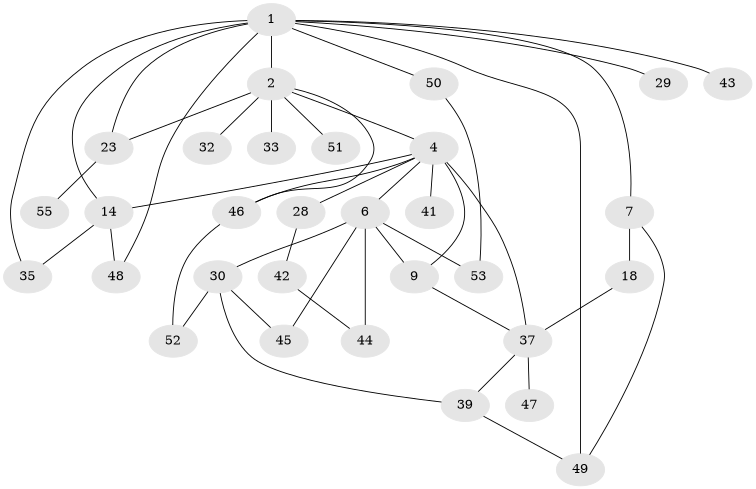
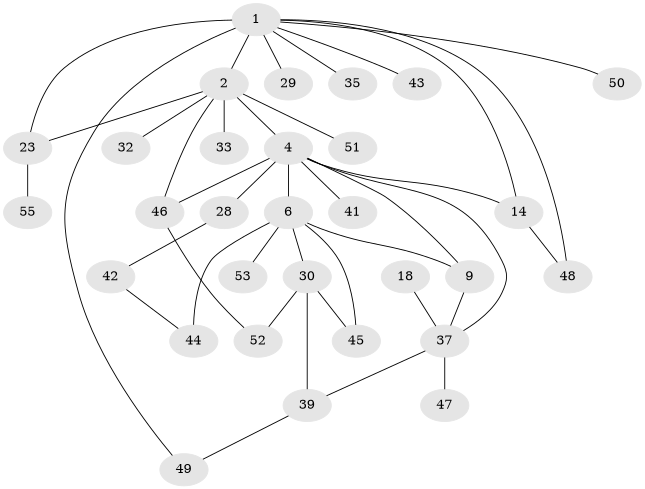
(477, 176) -> none
(630, 213) -> none
(68, 245) -> none
